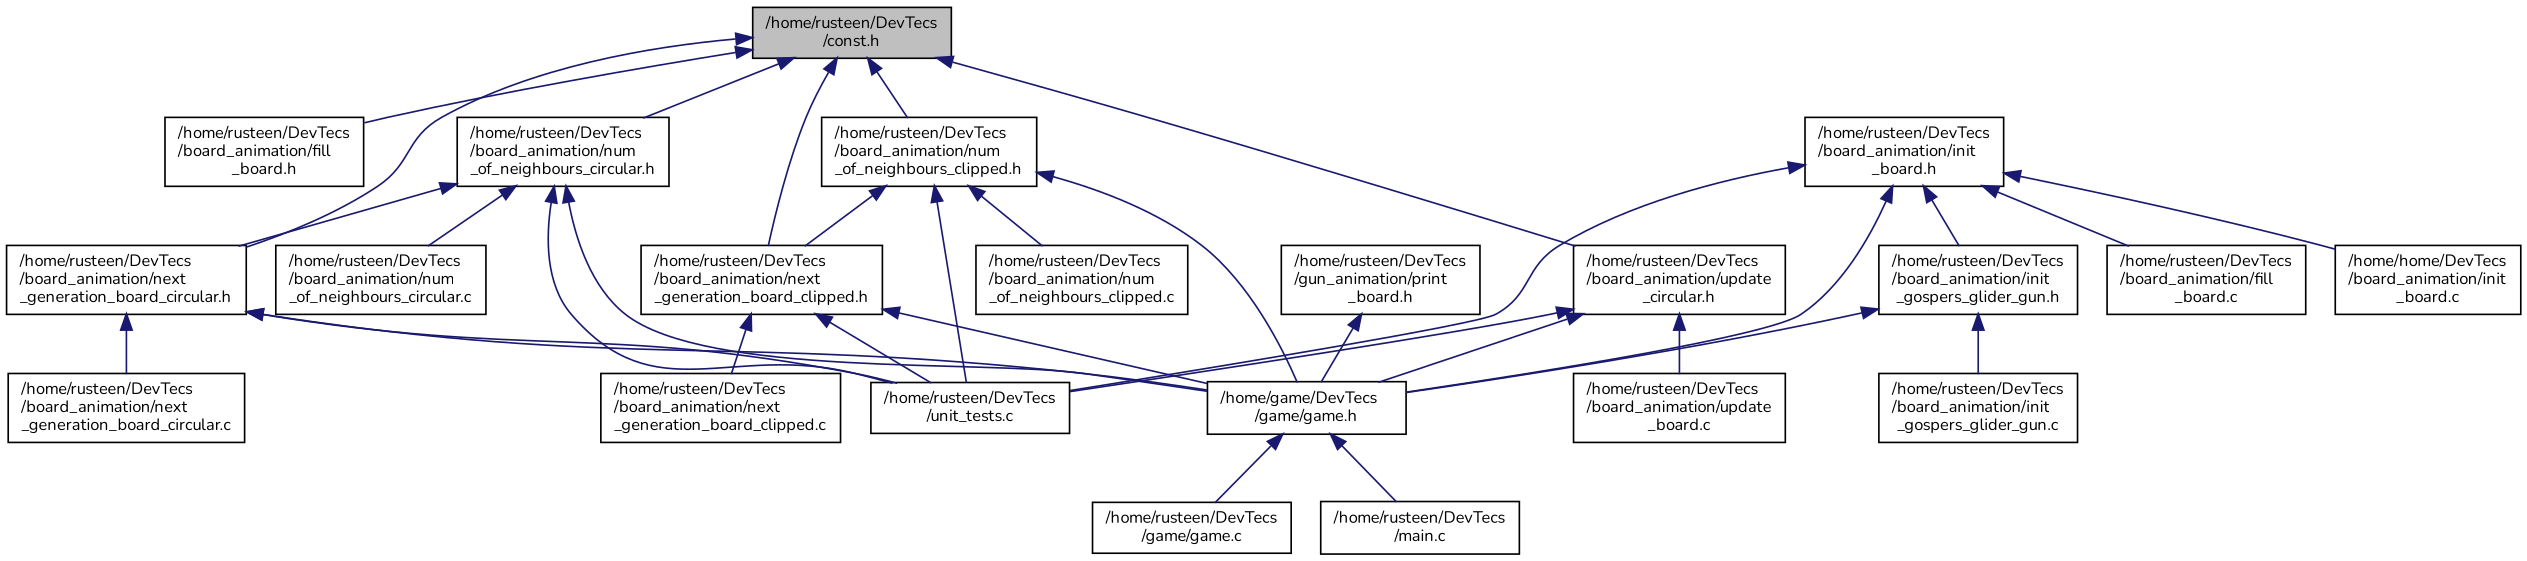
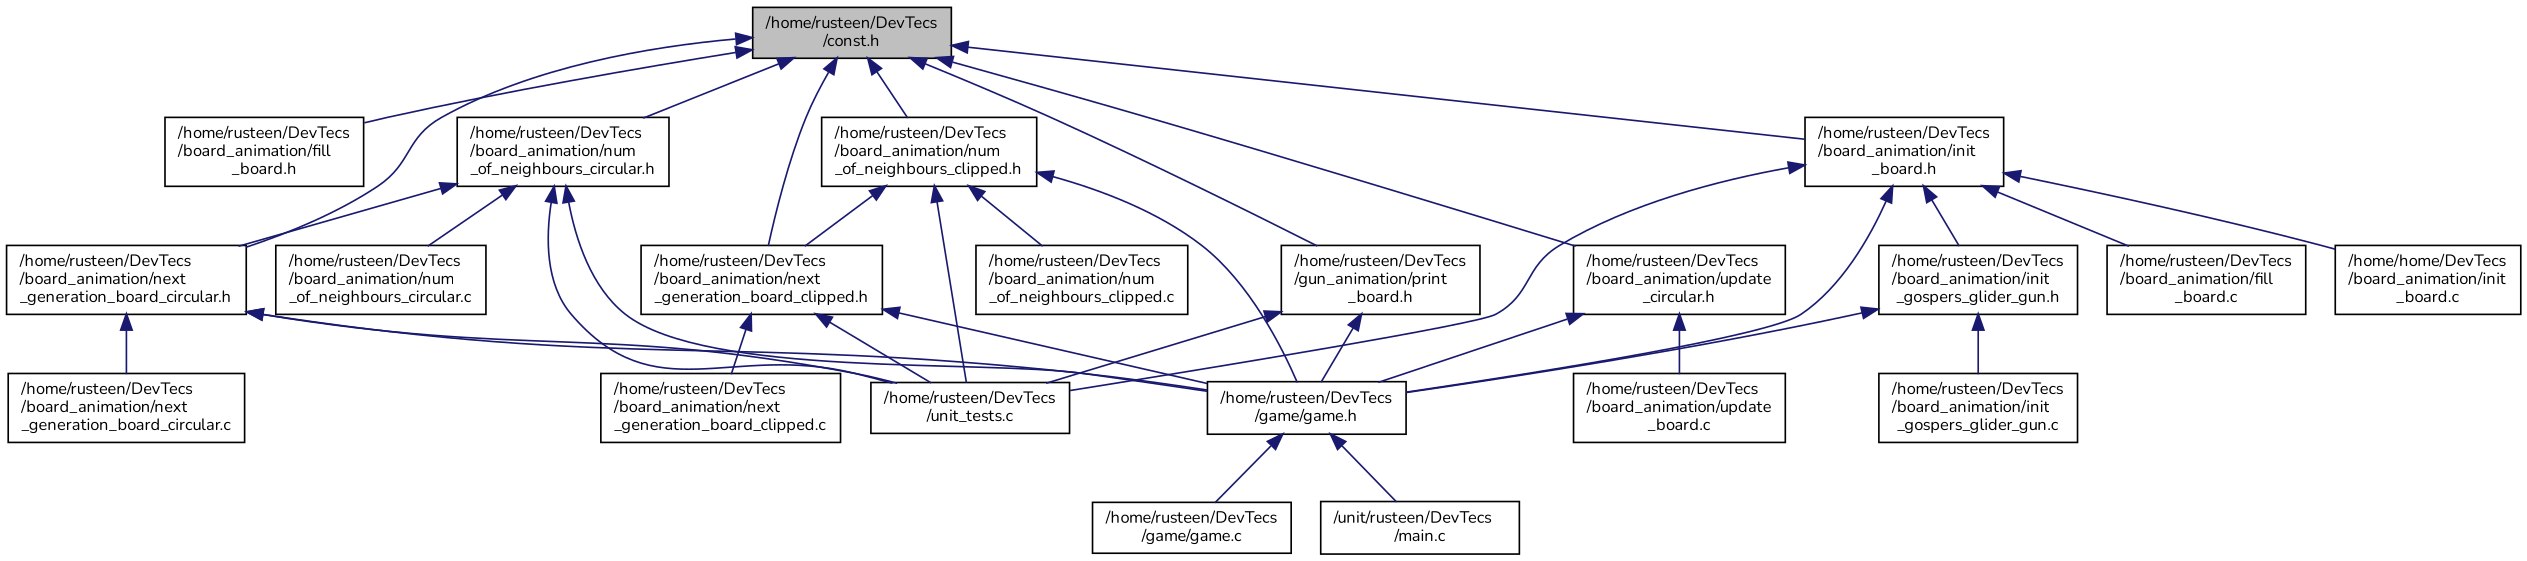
none -> (1386, 93)
none -> (1123, 151)
(1314, 354) -> (1156, 350)
(1307, 408) -> (1307, 408)
(1420, 528) -> (1420, 528)
